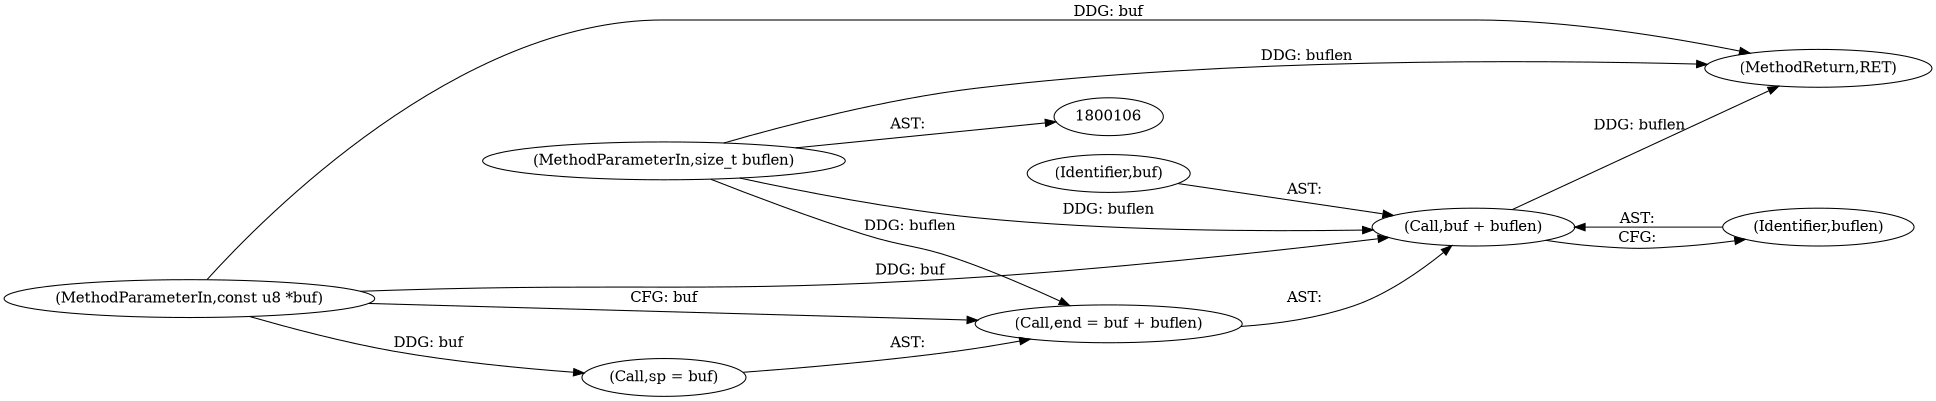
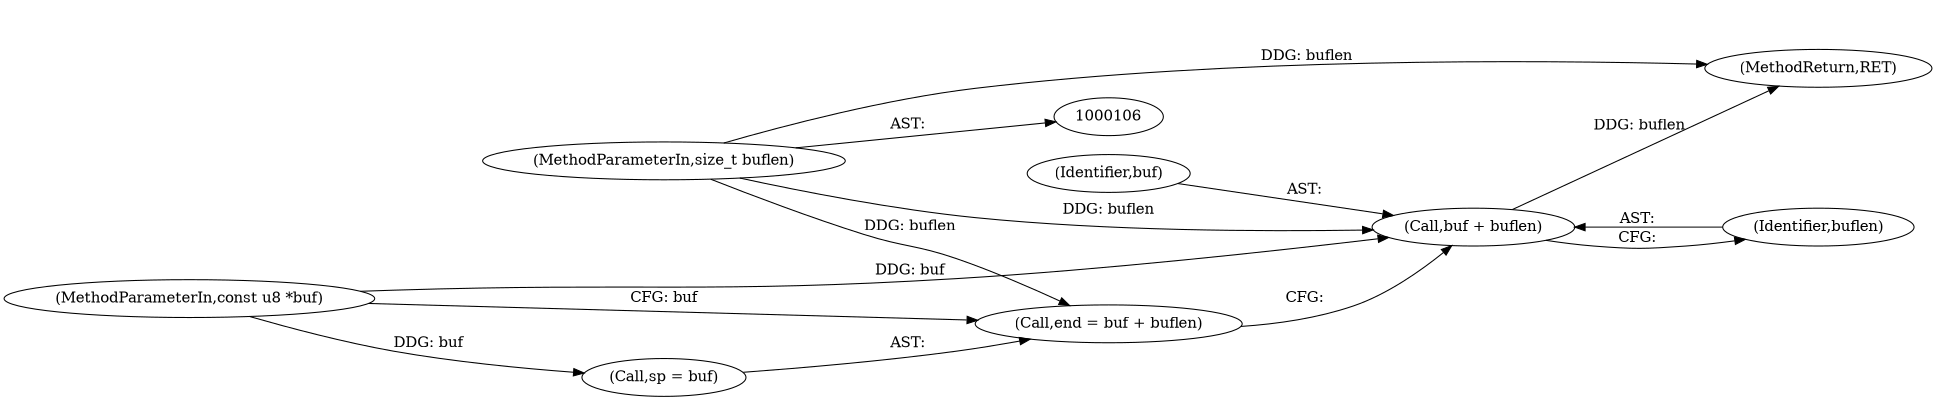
(933, 20) -> none
(1109, 117) -> (1109, 117)
(1307, 298) -> (1307, 298)
